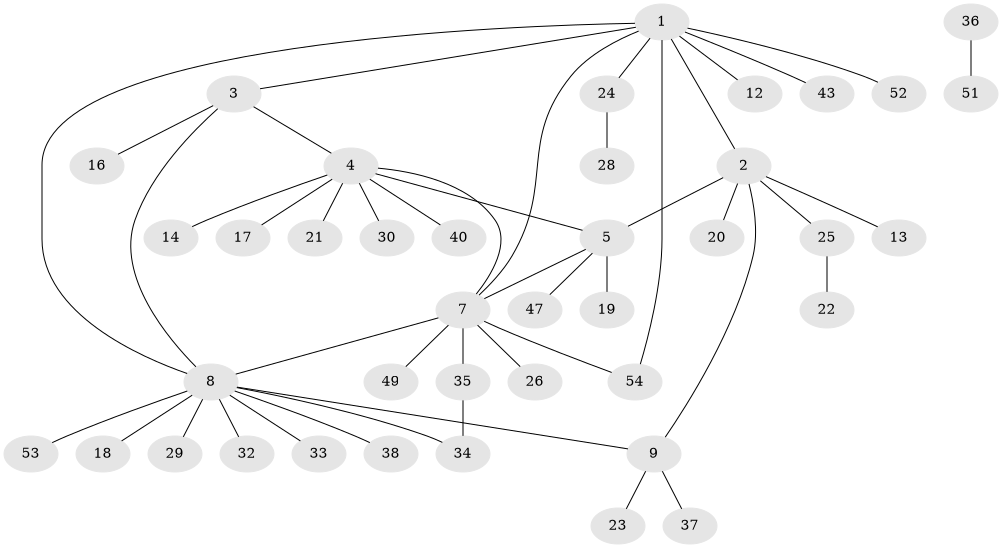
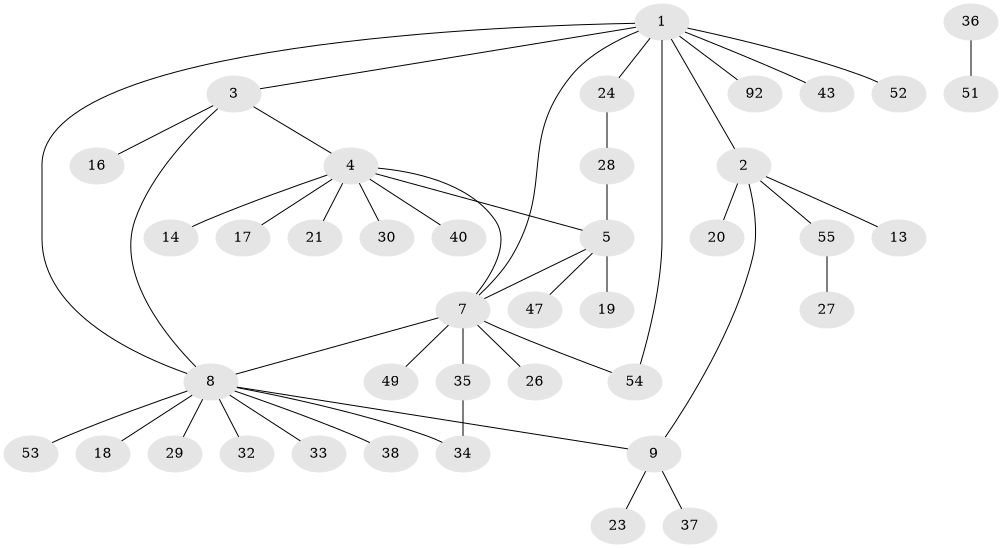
(755, 94) -> (755, 94)
(676, 202) -> (607, 202)
(827, 238) -> (827, 238)
(827, 310) -> (827, 310)
